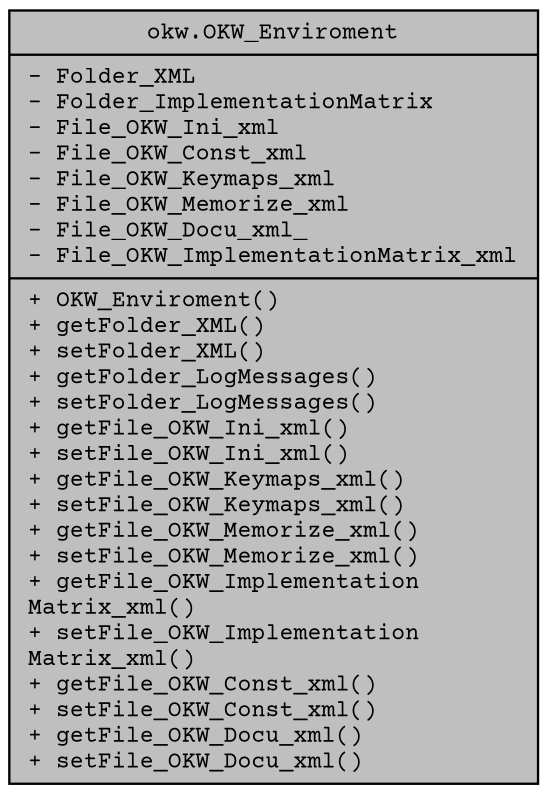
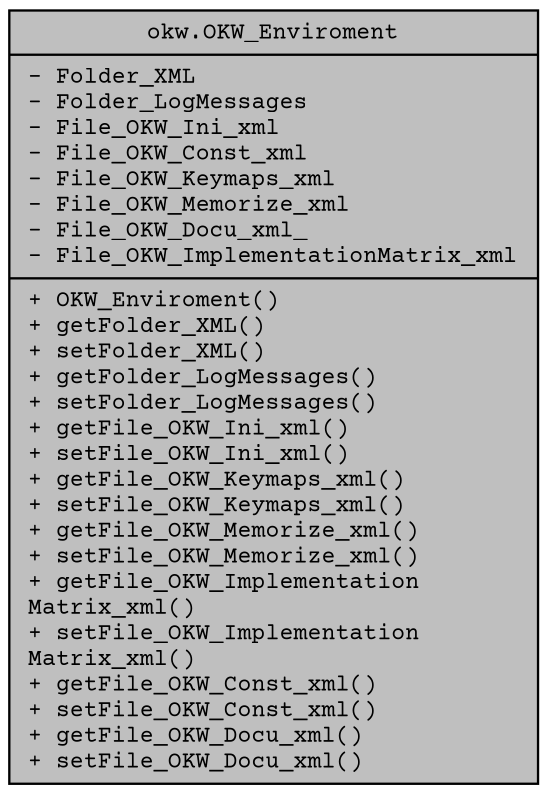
(232, 101) -> (169, 101)
